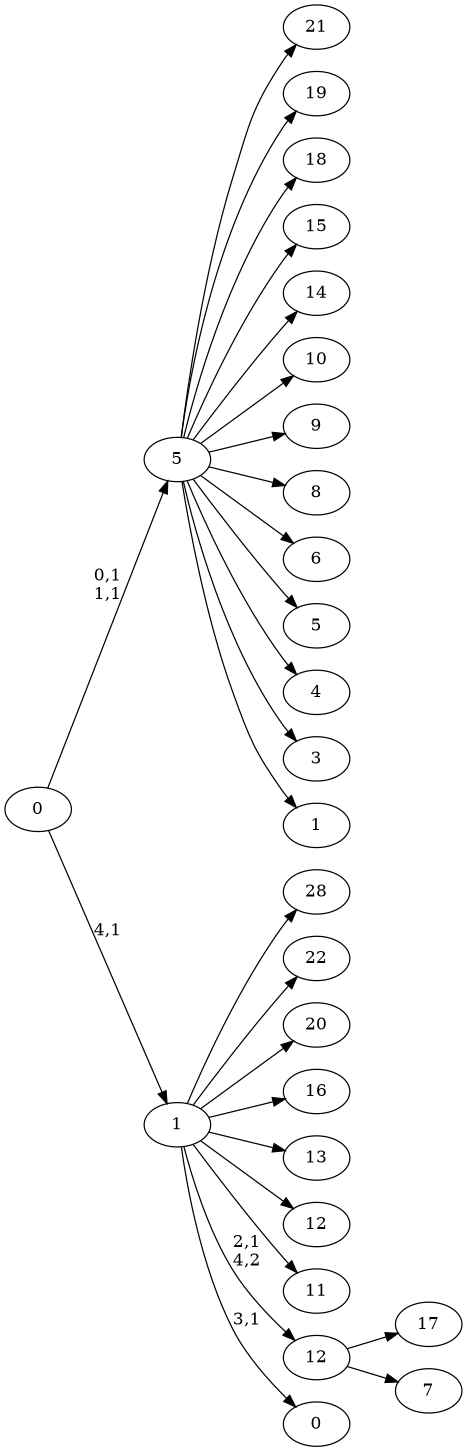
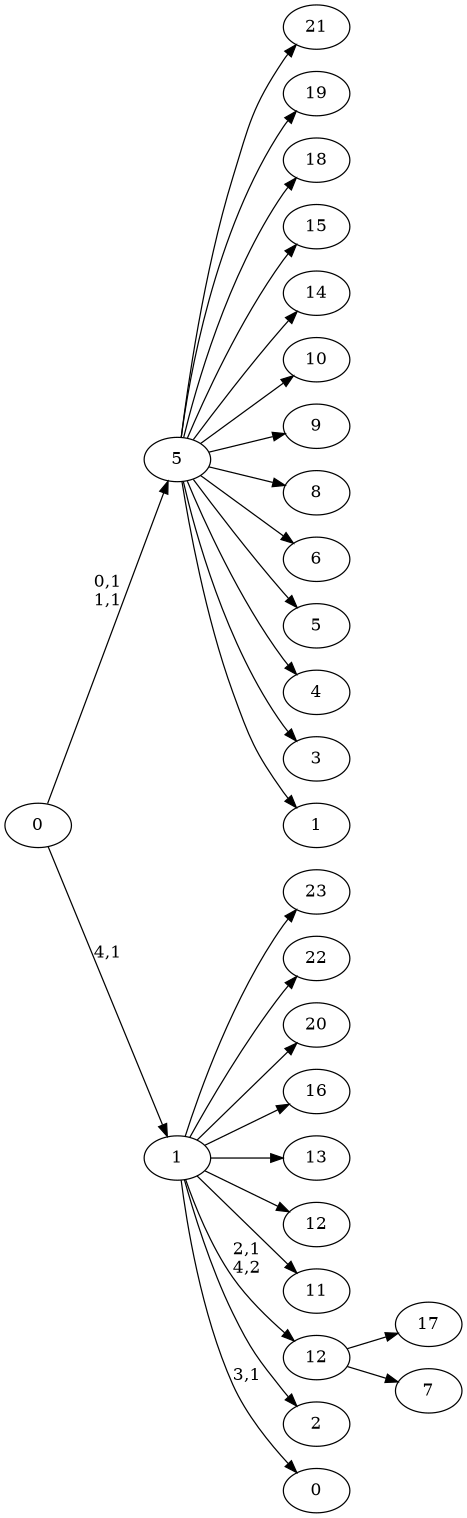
(317, 892) -> (317, 892)
none -> (317, 1424)
